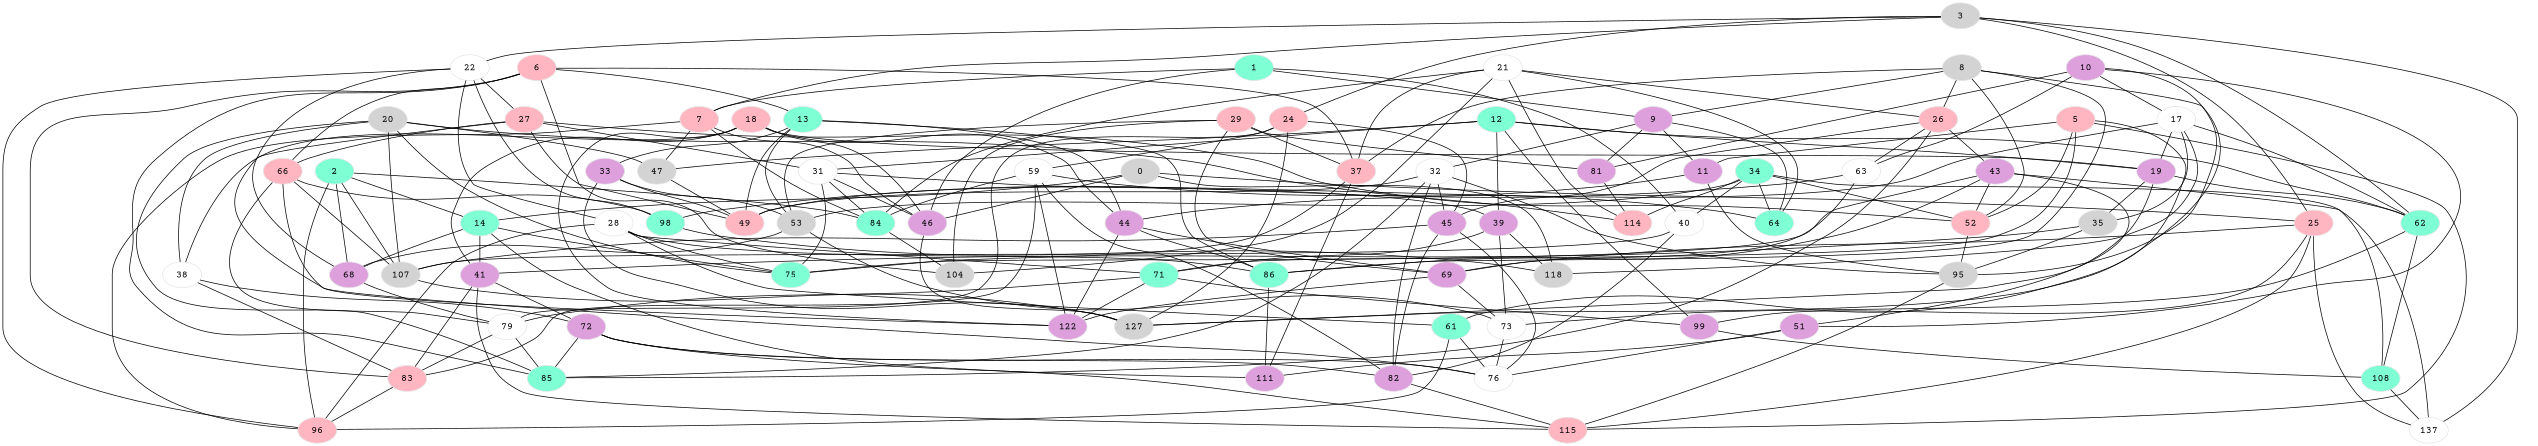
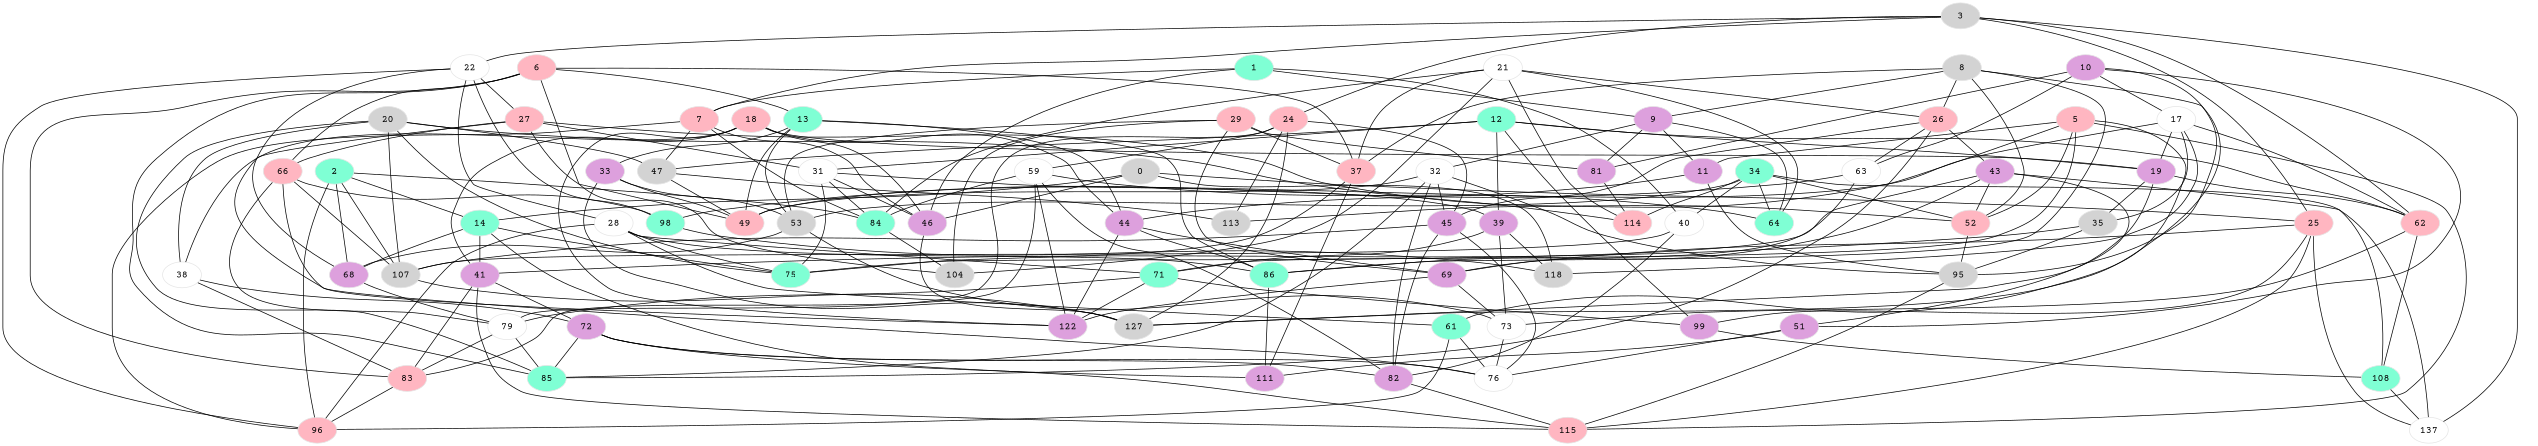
none -> (1231, 223)
(2420, 223) -> (2420, 223)
